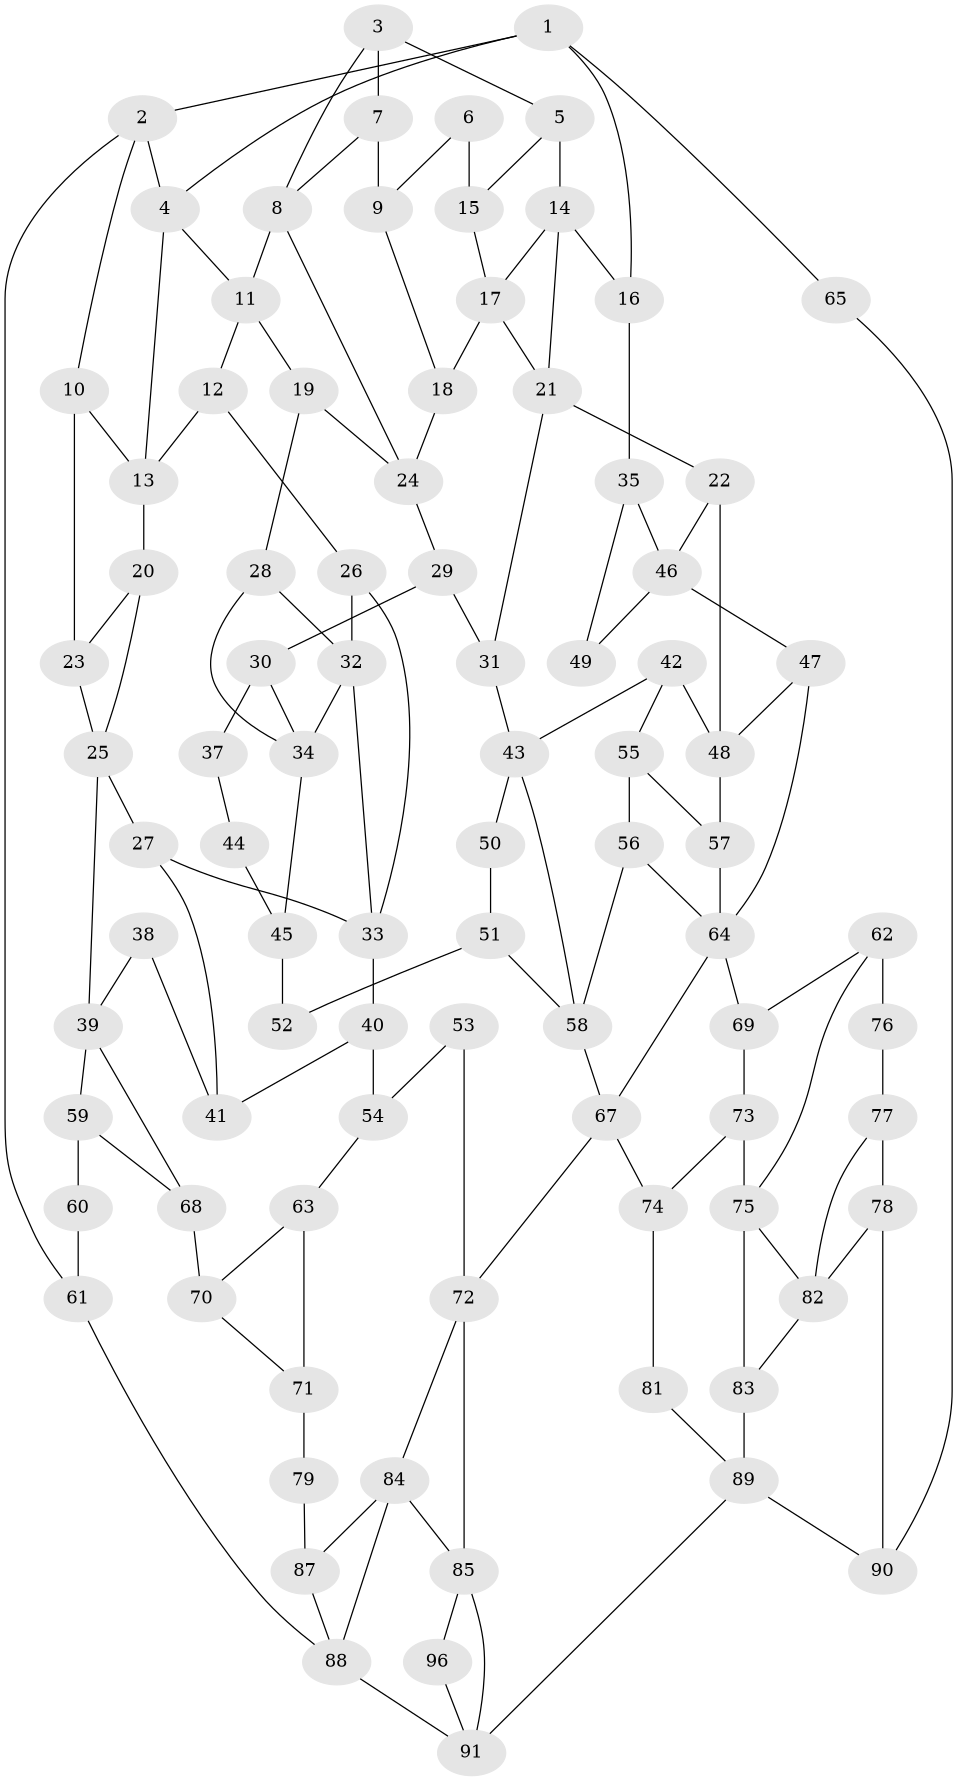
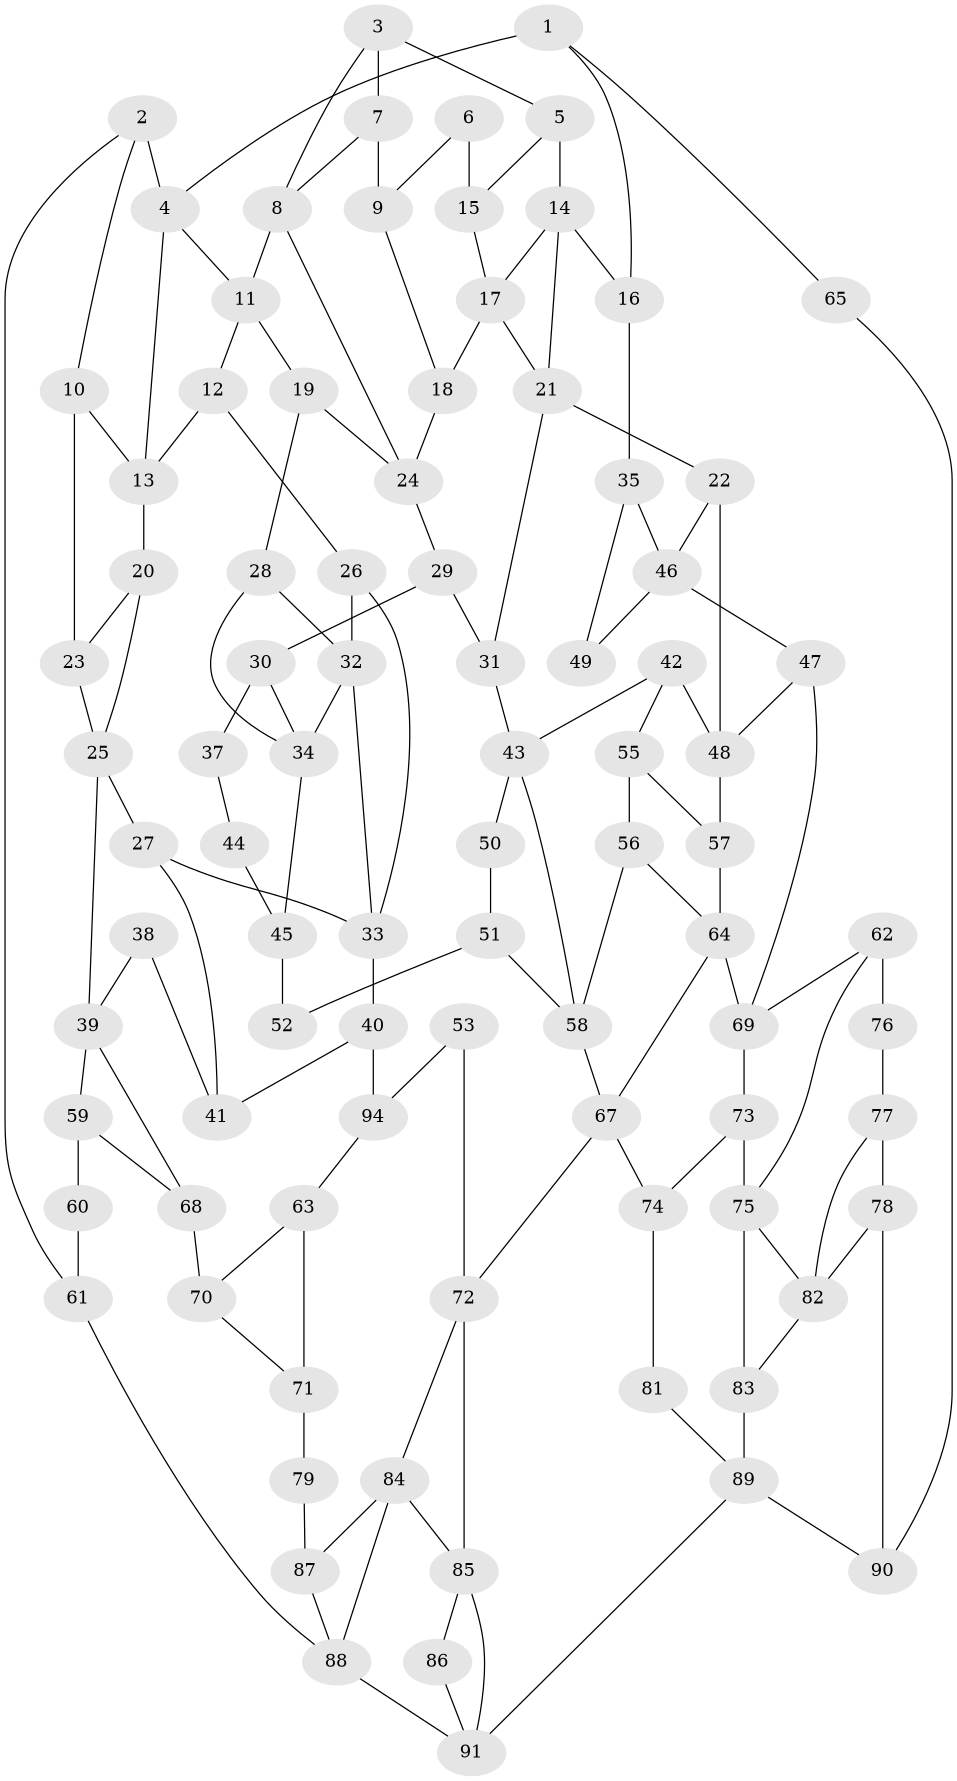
(363, 69) -> none
(786, 806) -> (801, 848)
(373, 1117) -> (373, 1117)
(438, 1662) -> (438, 1662)
